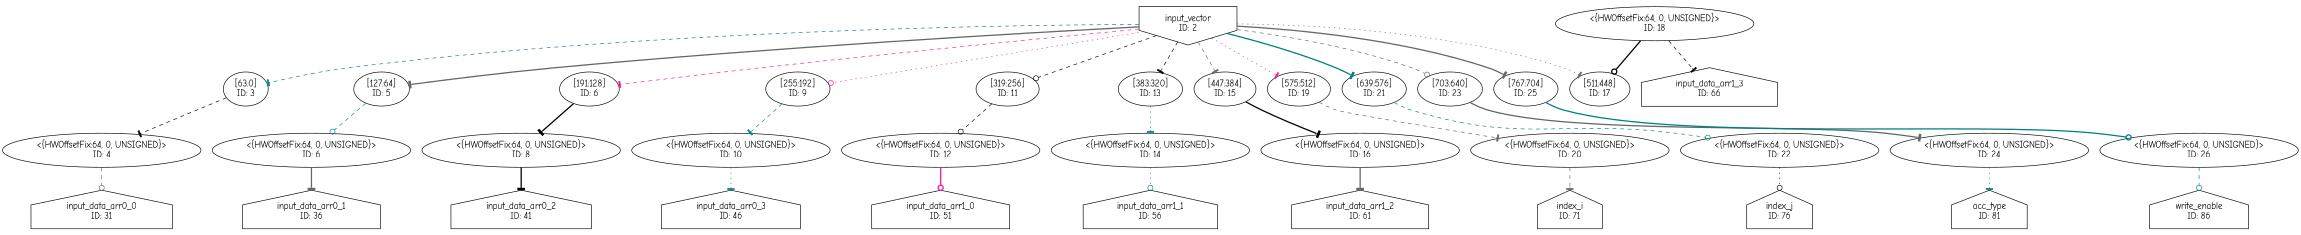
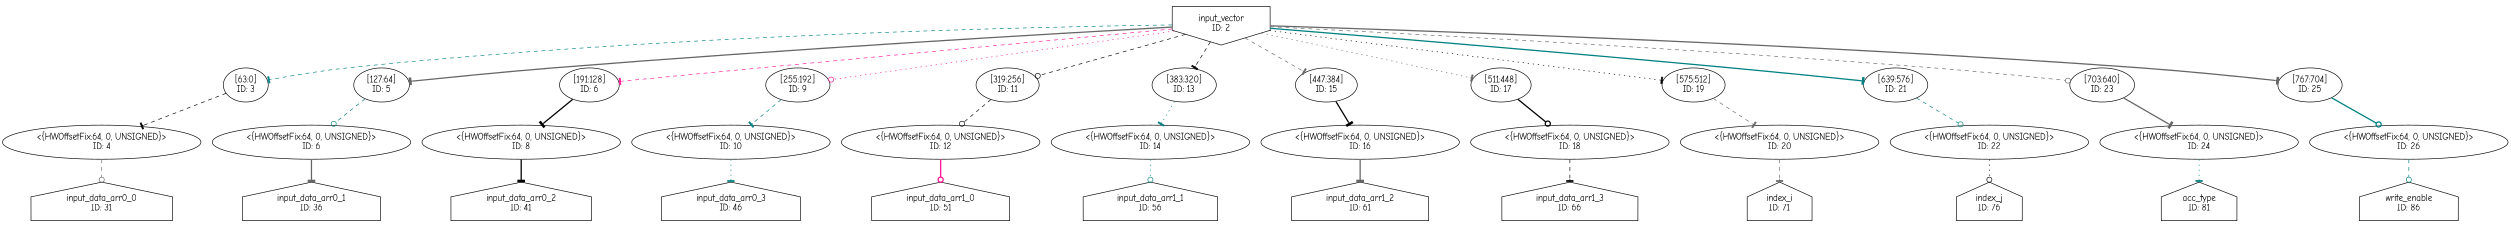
(1628, 55) -> (1532, 111)
(1243, 56) -> (1465, 55)
